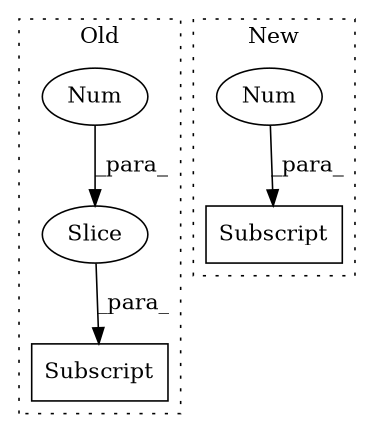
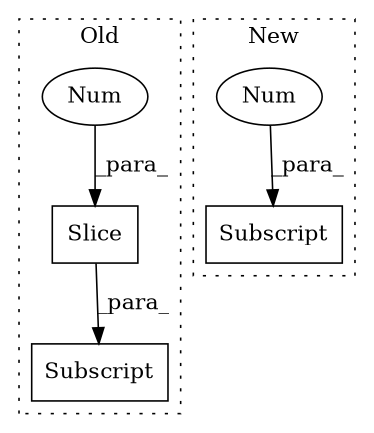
(95, 235) -> (95, 235)
